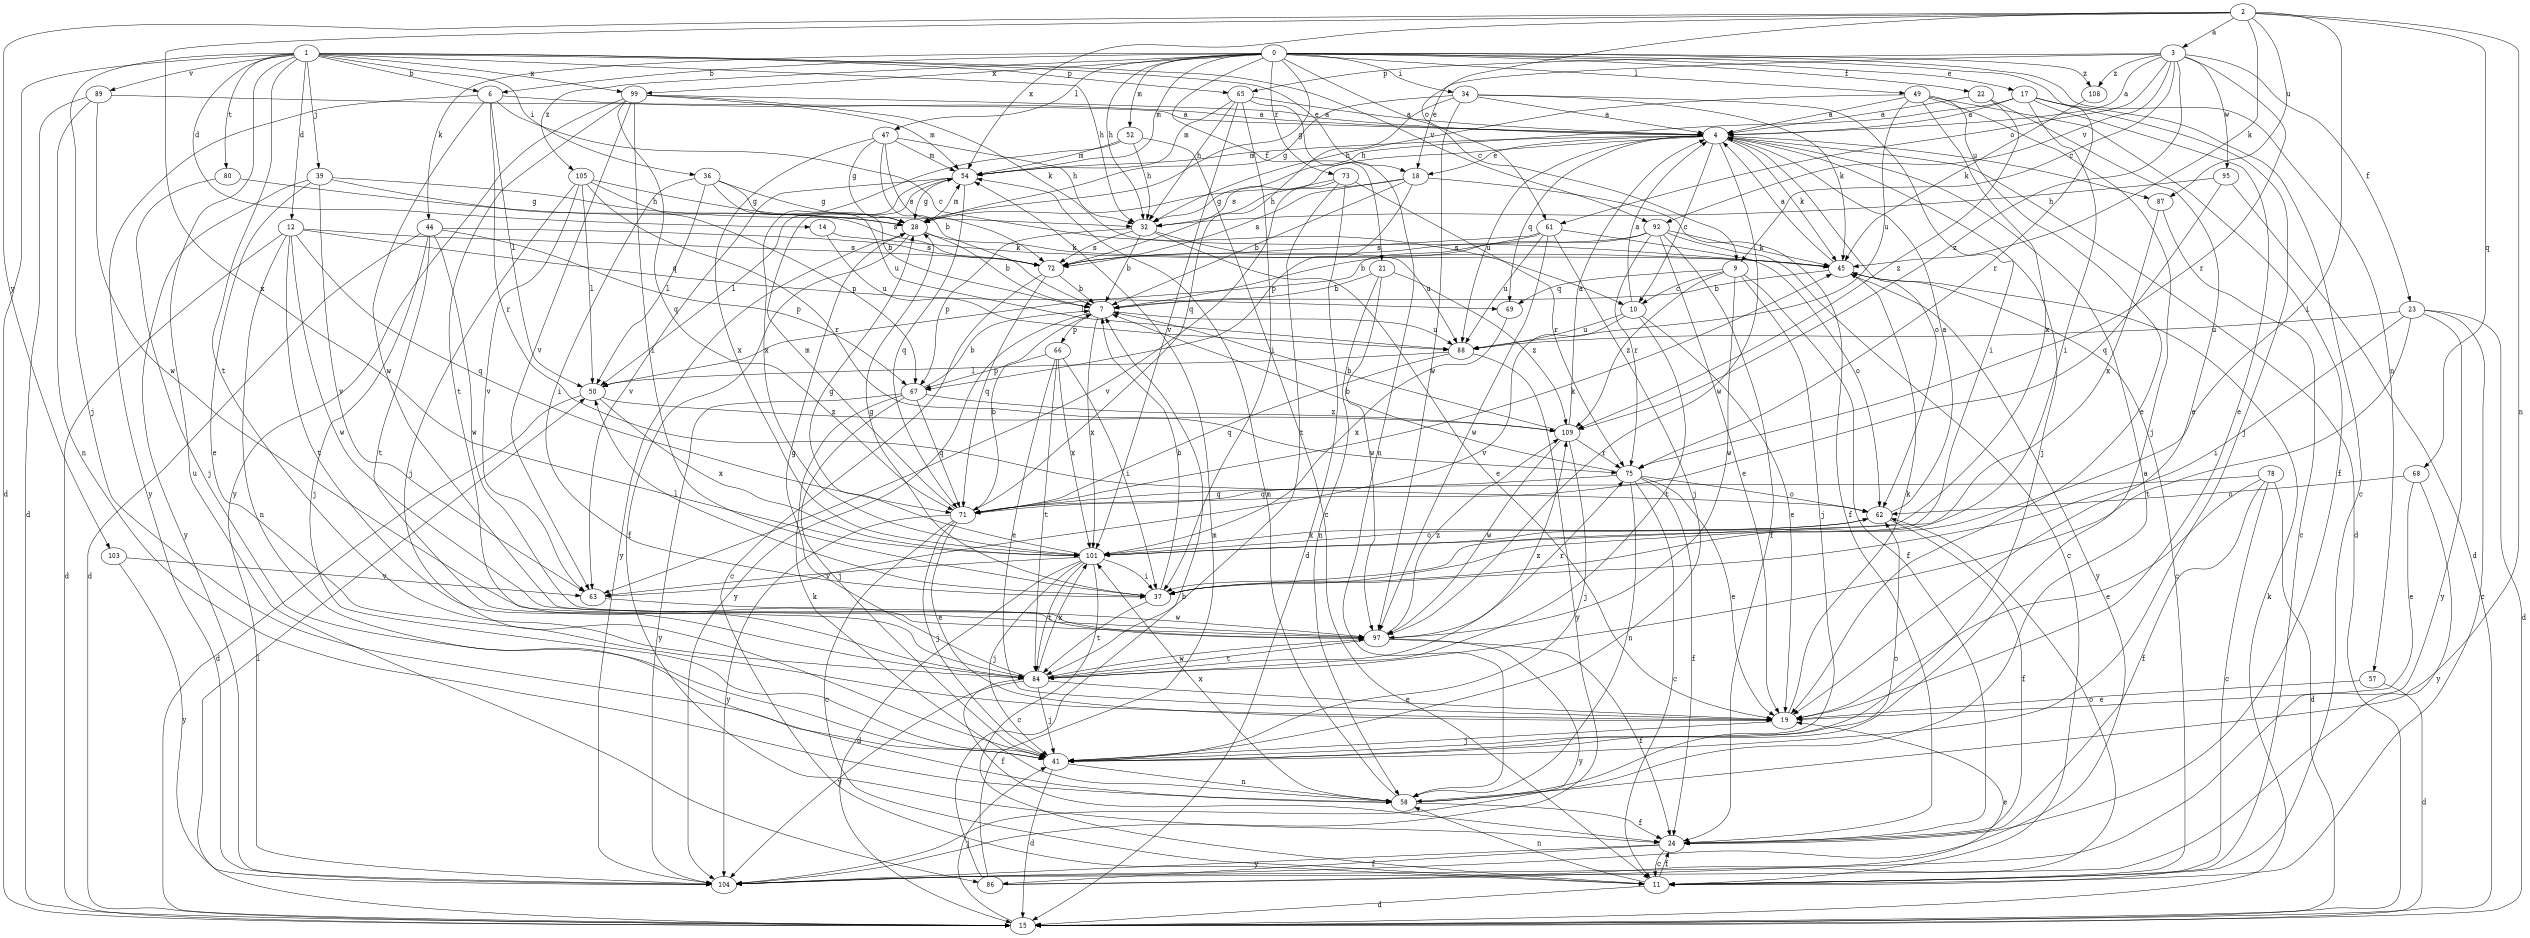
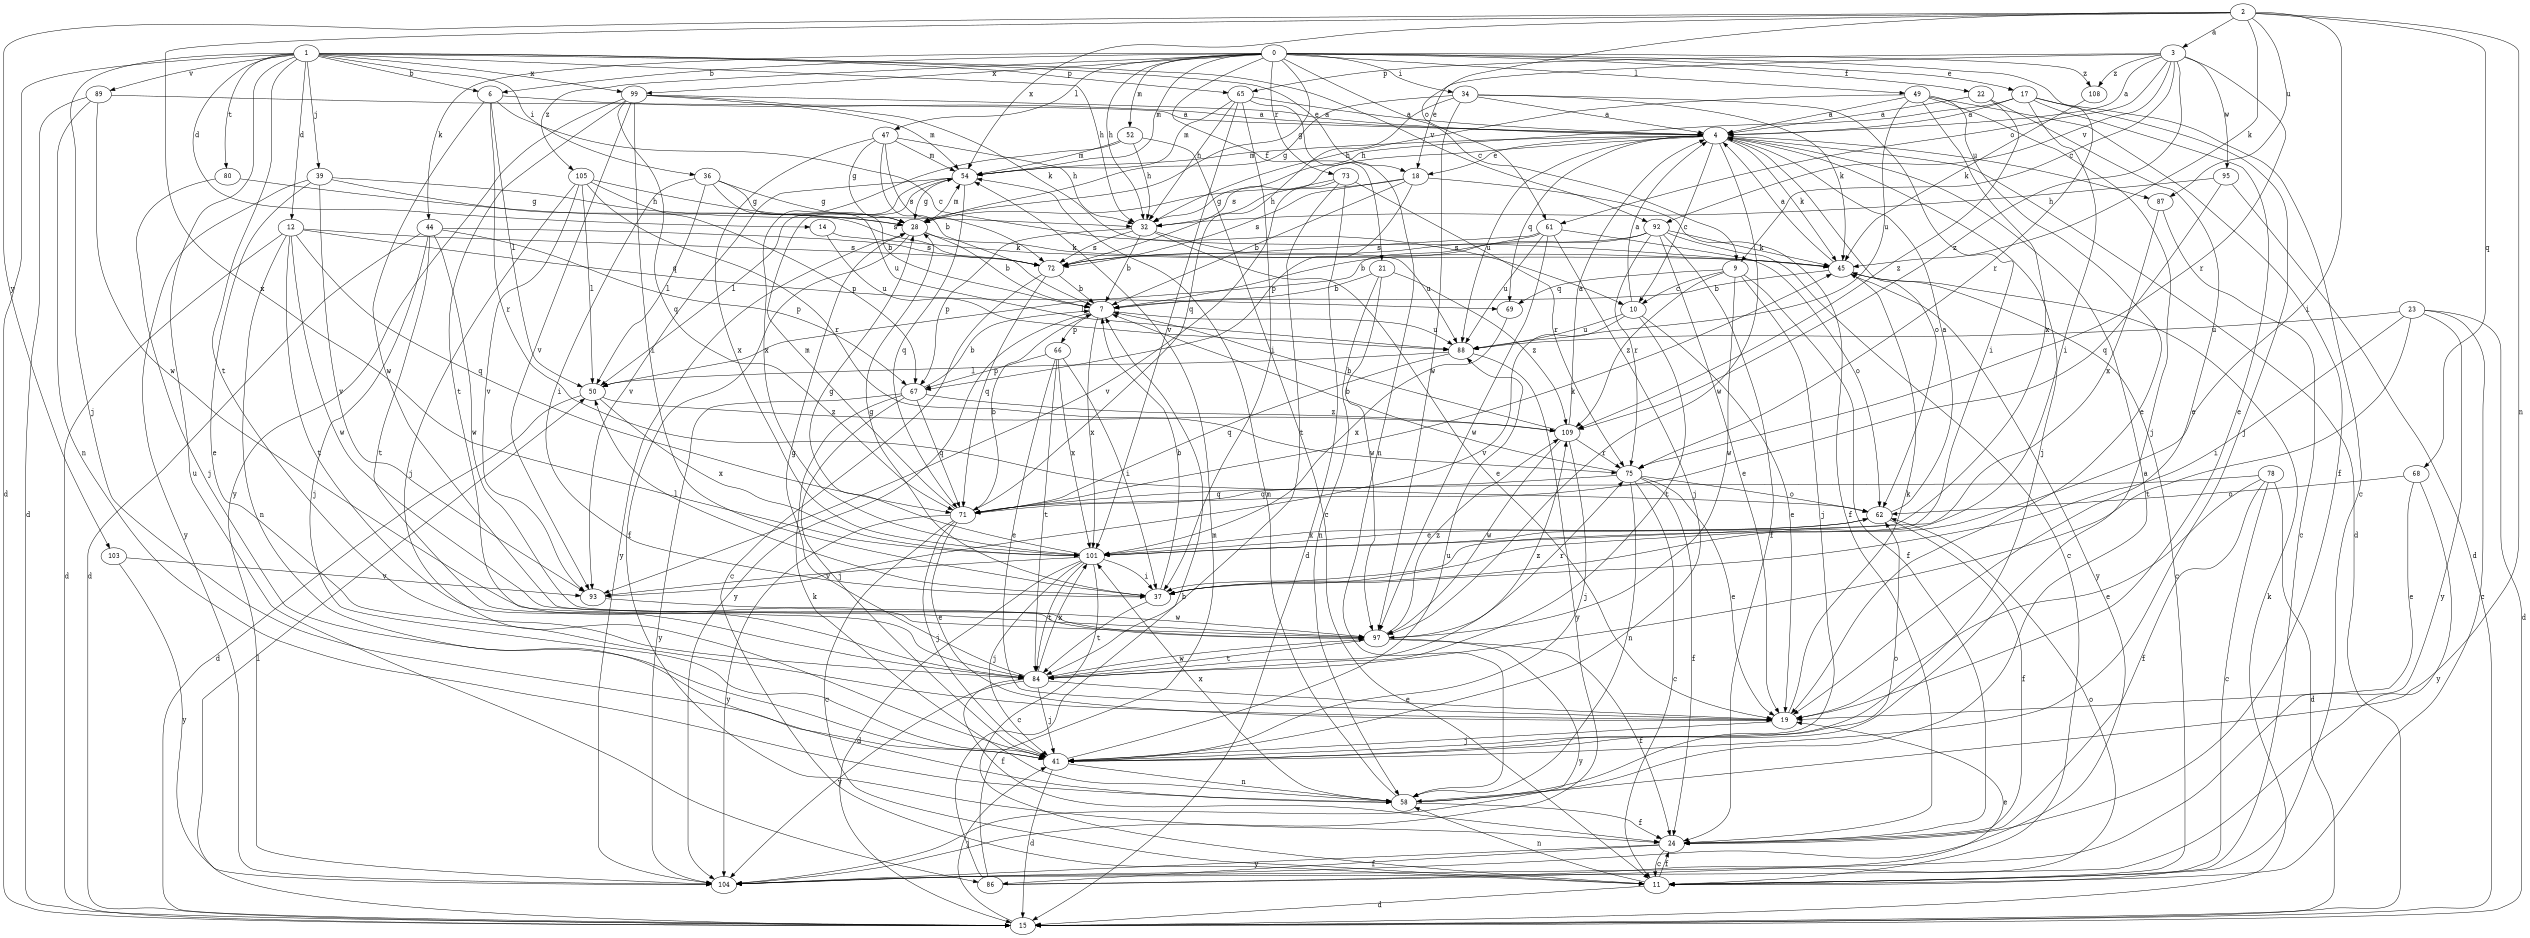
(2335, 139) -> none
(1429, 536) -> (1429, 536)
(177, 587) -> none
(593, 597) -> (593, 597)
none -> (1411, 630)
(2372, 680) -> none
